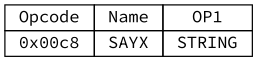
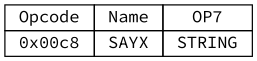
(208, 17) -> (208, 17)
